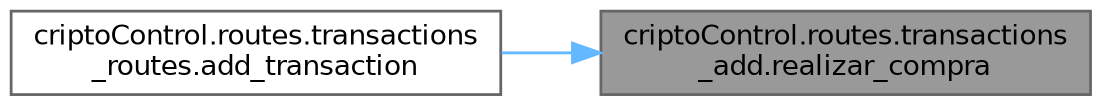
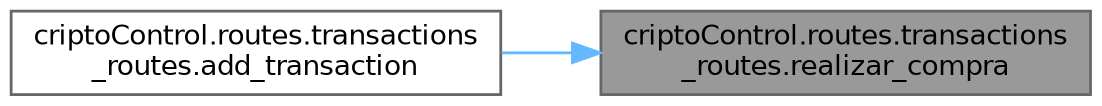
(846, 53) -> (846, 53)
